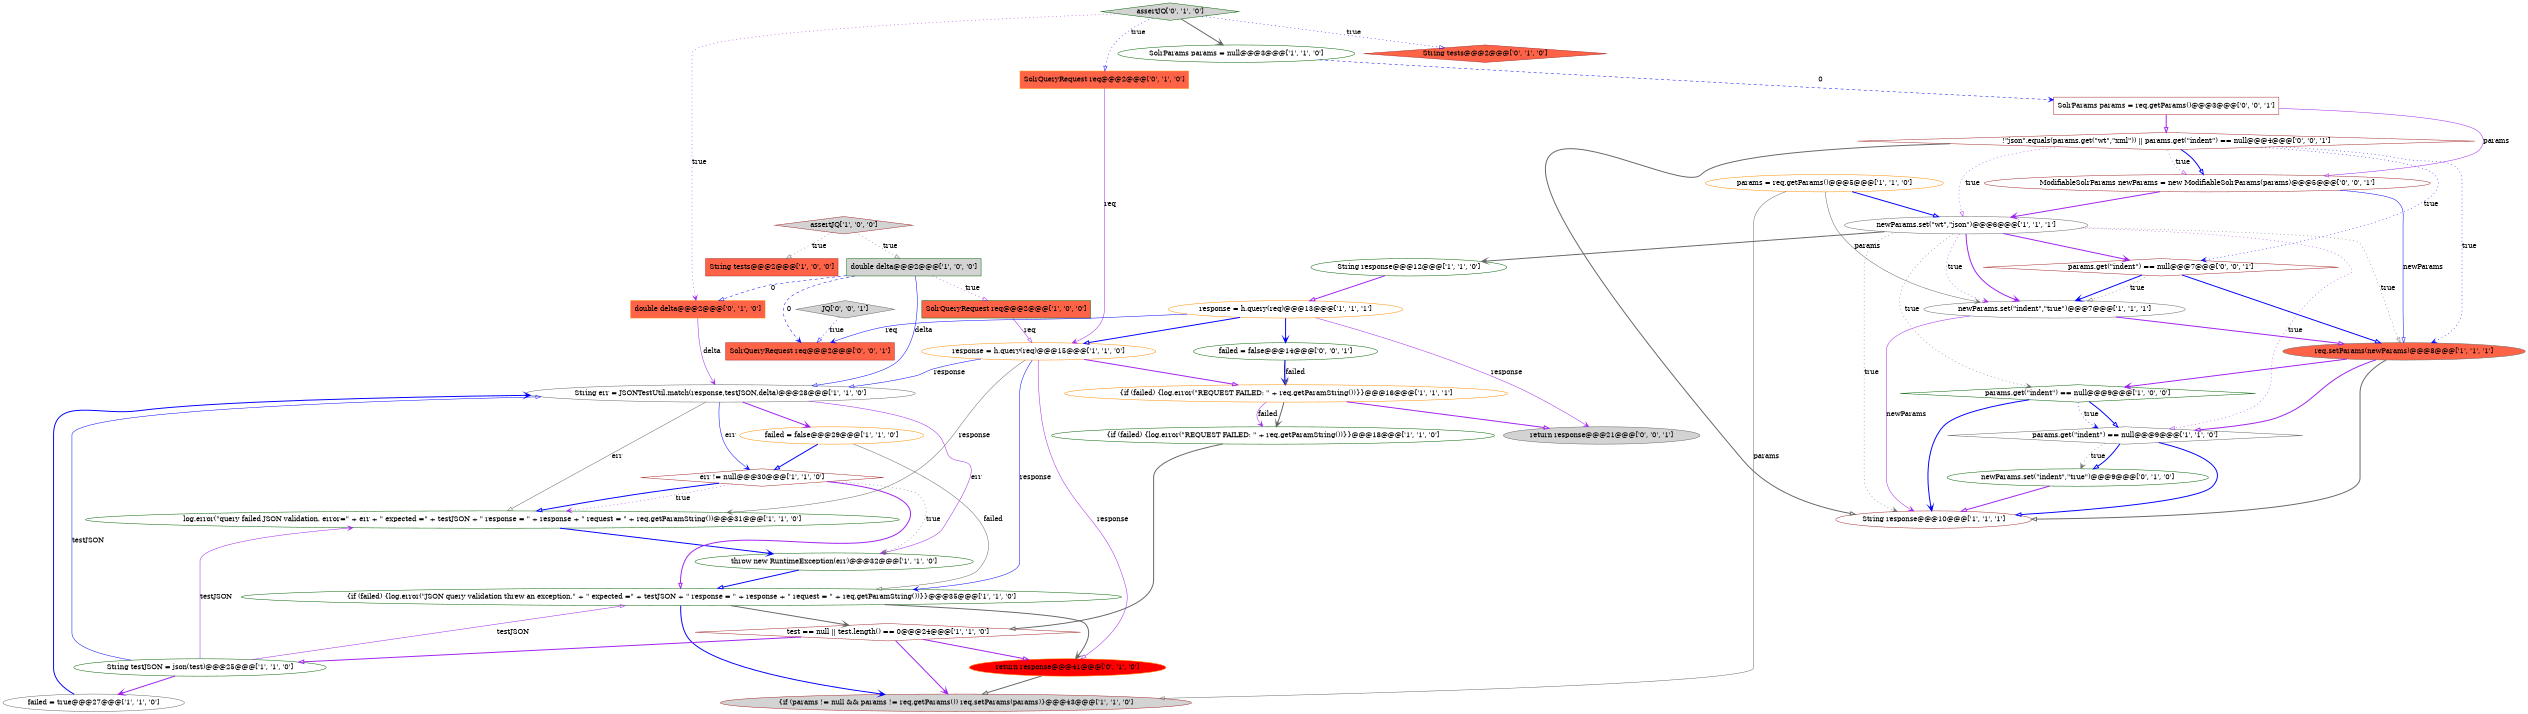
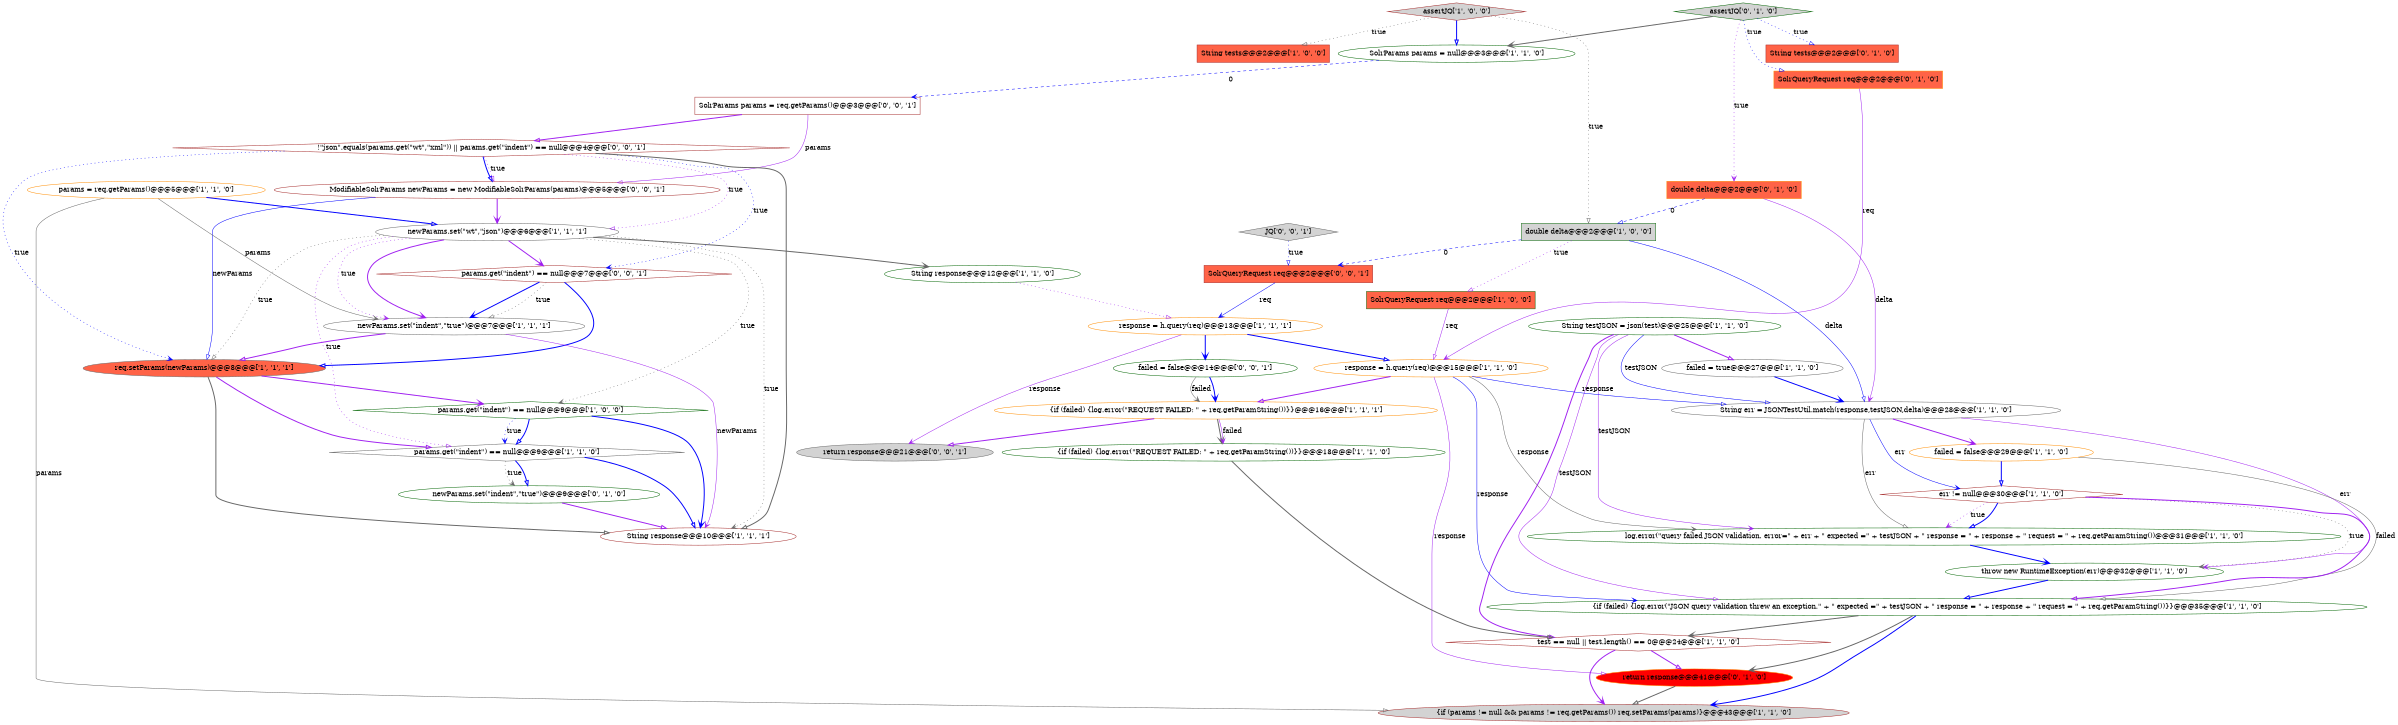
none -> (1457, 30)
(1485, 54) -> (1832, 54)
(784, 283) -> (1664, 210)
(1350, 287) -> (1091, 300)
(1010, 320) -> (1249, 299)
(553, 649) -> (1527, 504)
(149, 684) -> (1701, 346)
